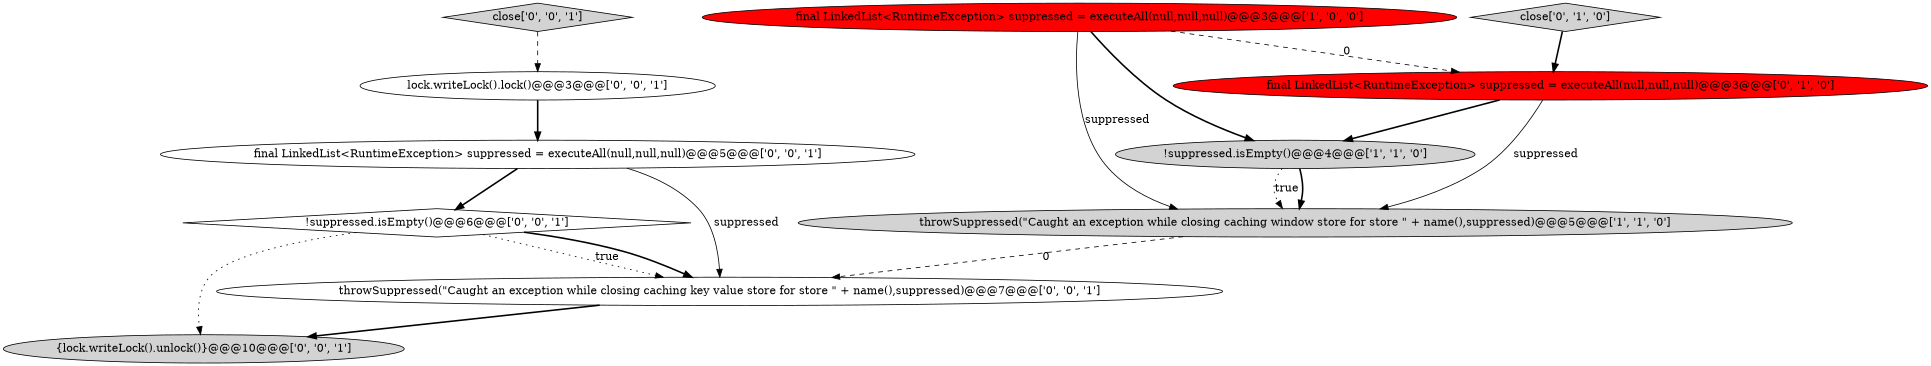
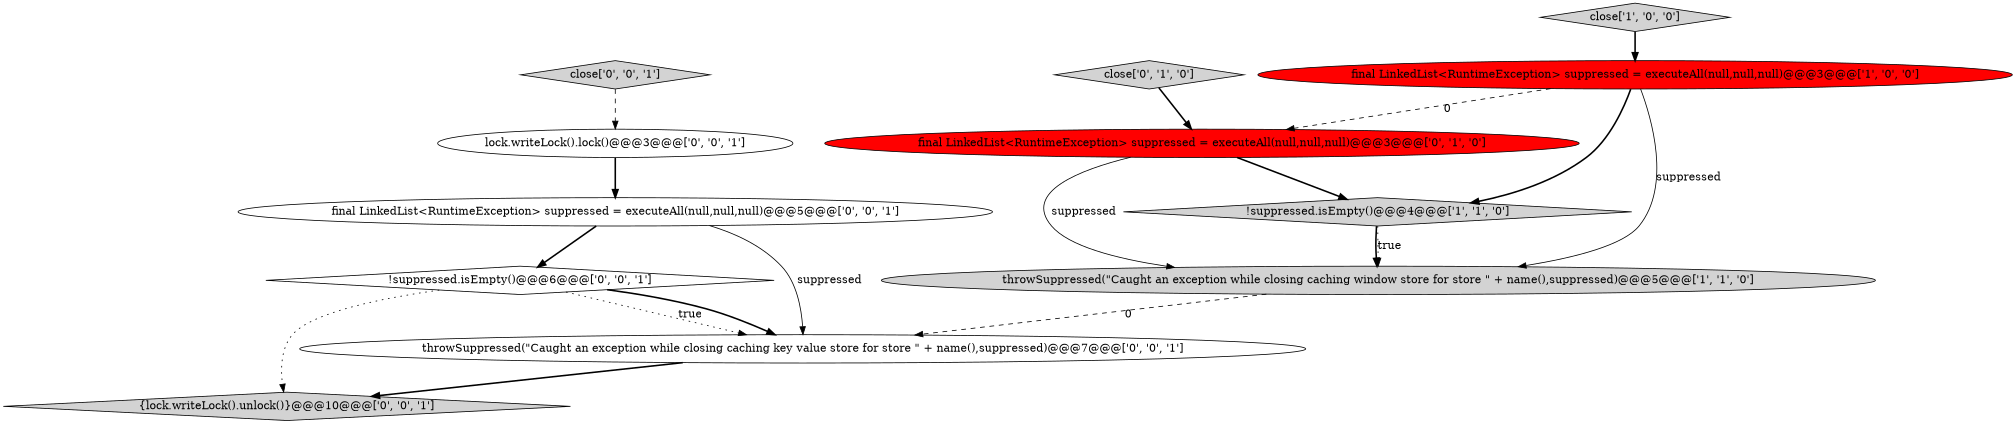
none -> (1635, 17)
(1295, 154) -> (1378, 212)
(204, 349) -> (287, 406)
